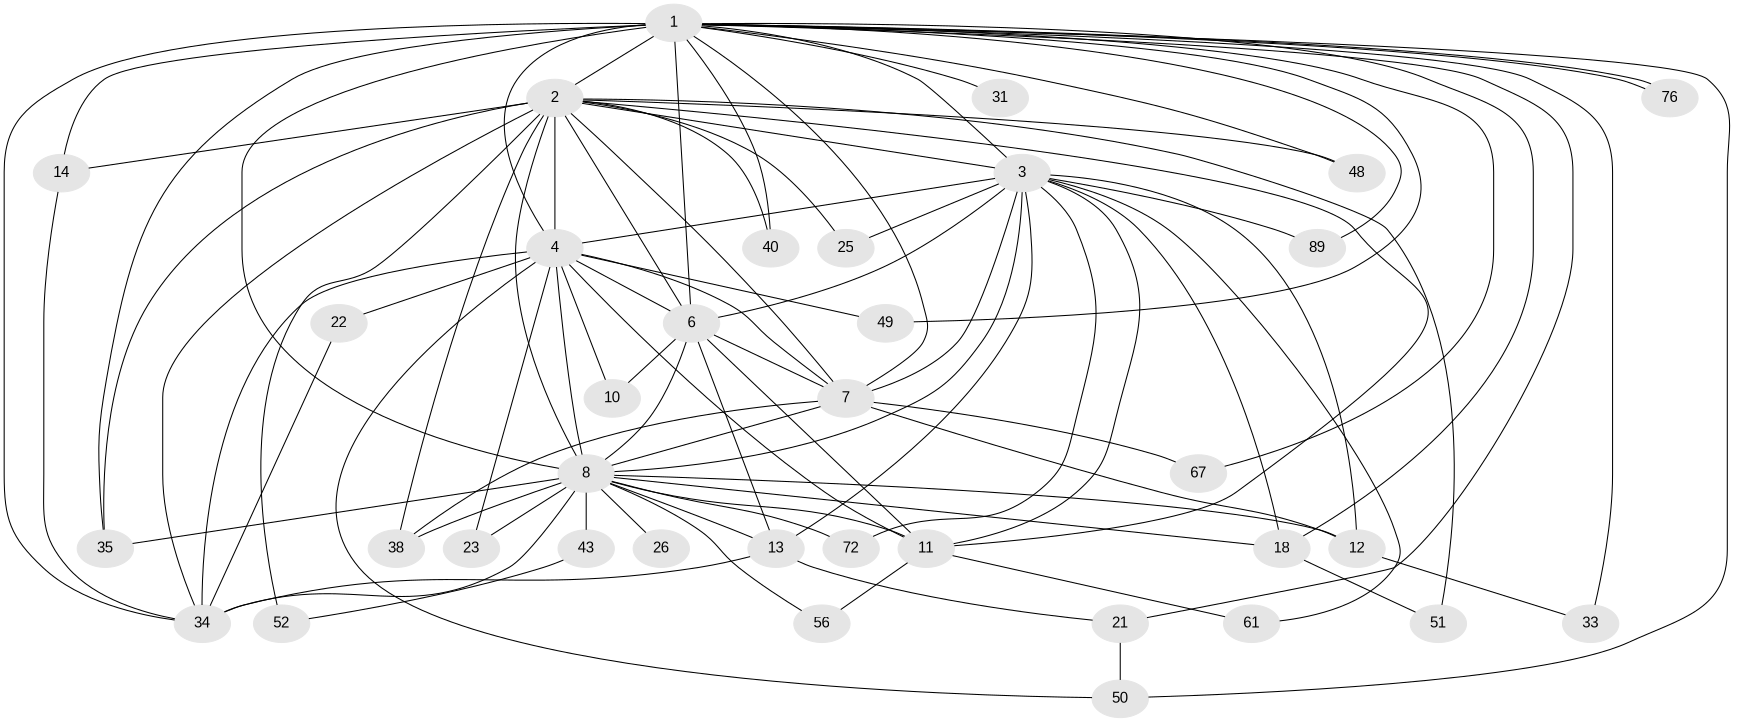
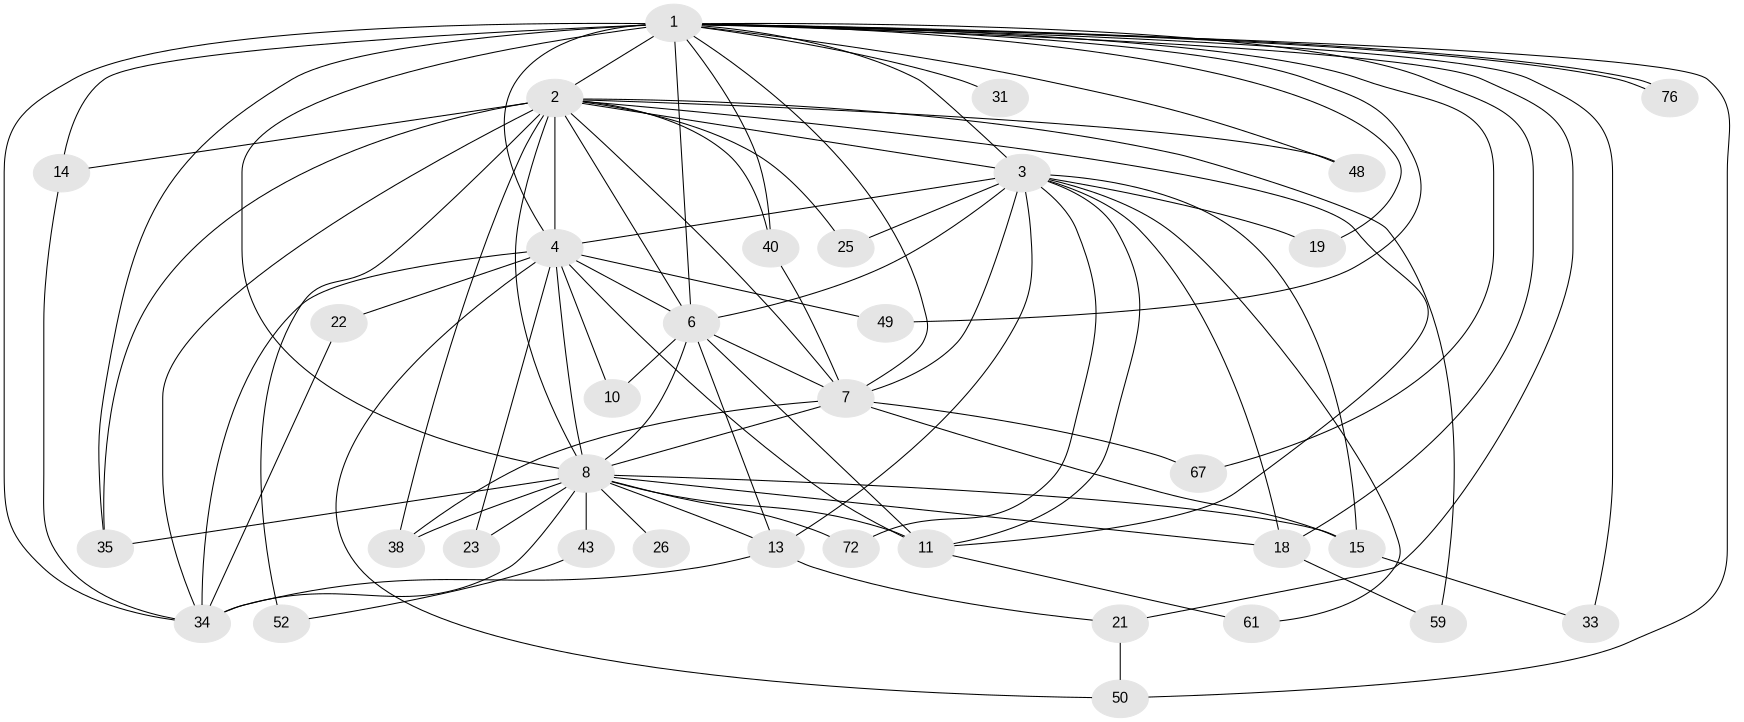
(1317, 248) -> (1317, 248)
(716, 298) -> (812, 322)
(874, 421) -> none
(1357, 549) -> (1357, 549)
(822, 624) -> none
(1438, 624) -> (1438, 624)
